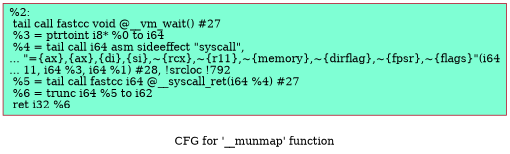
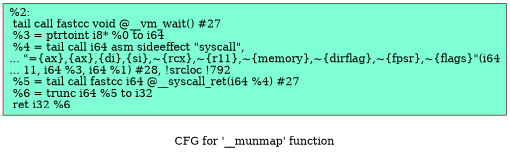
(81, 94) -> (81, 94)
